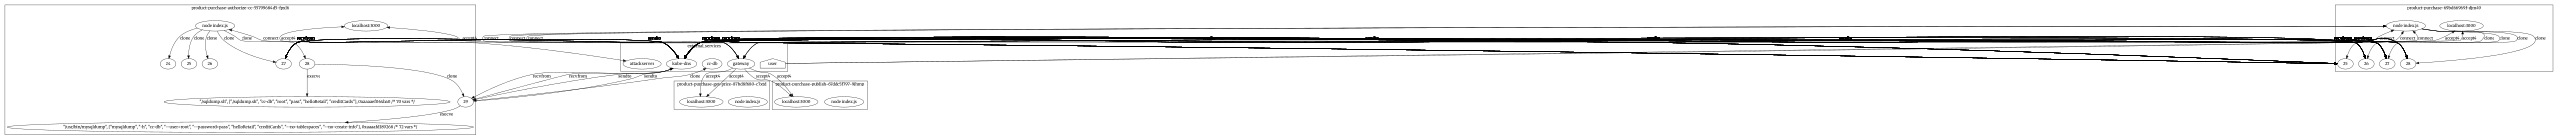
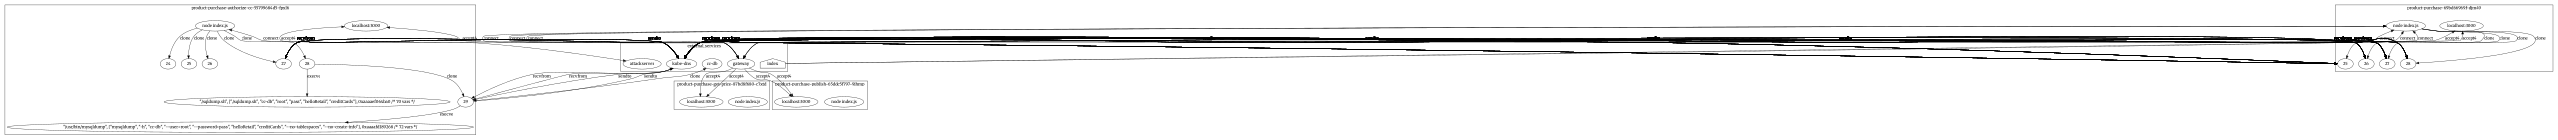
(773, 64) -> (773, 64)
(820, 84) -> (820, 84)
